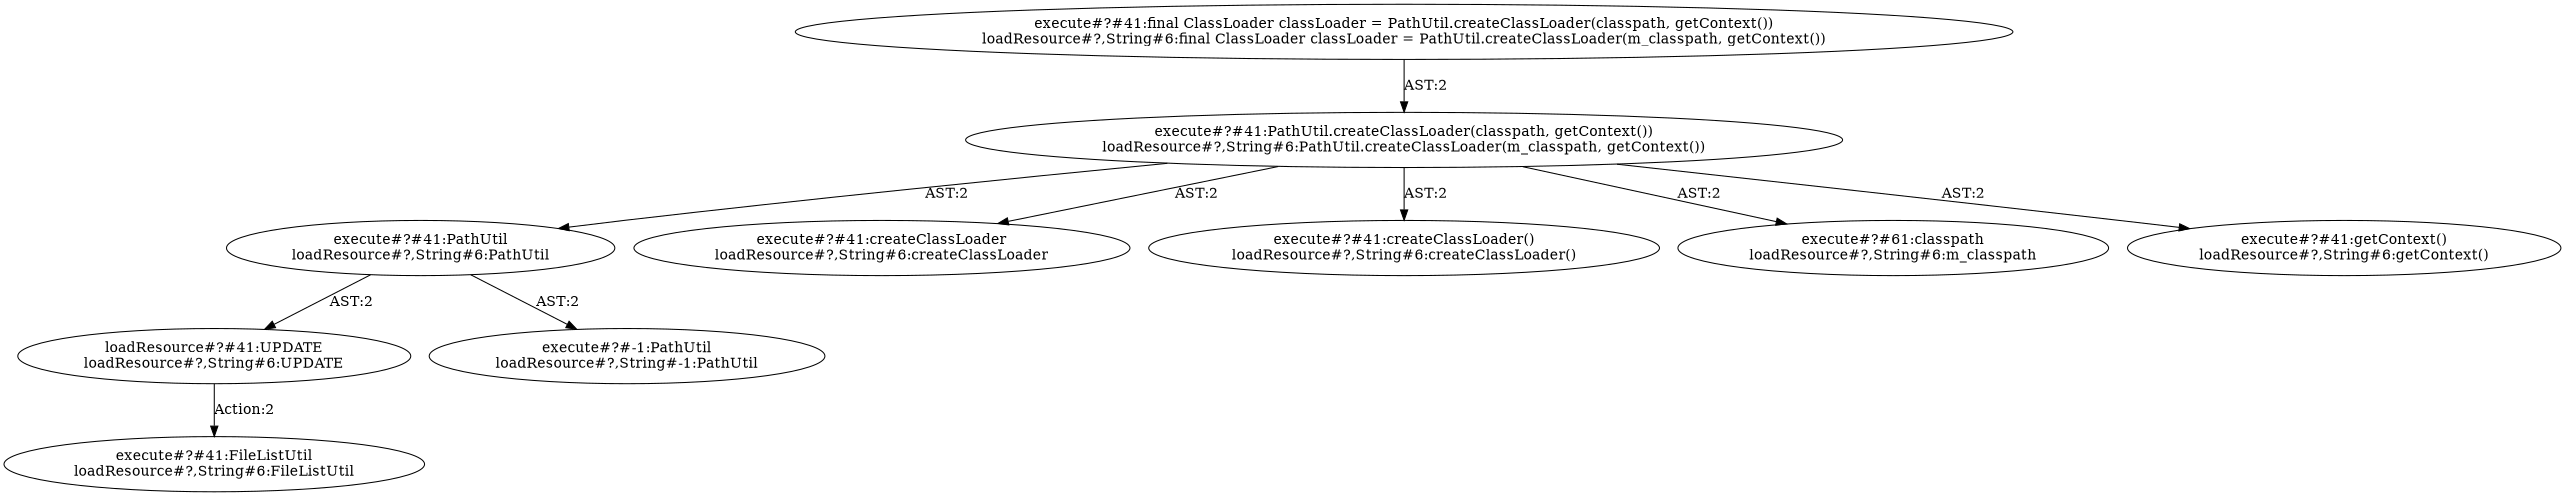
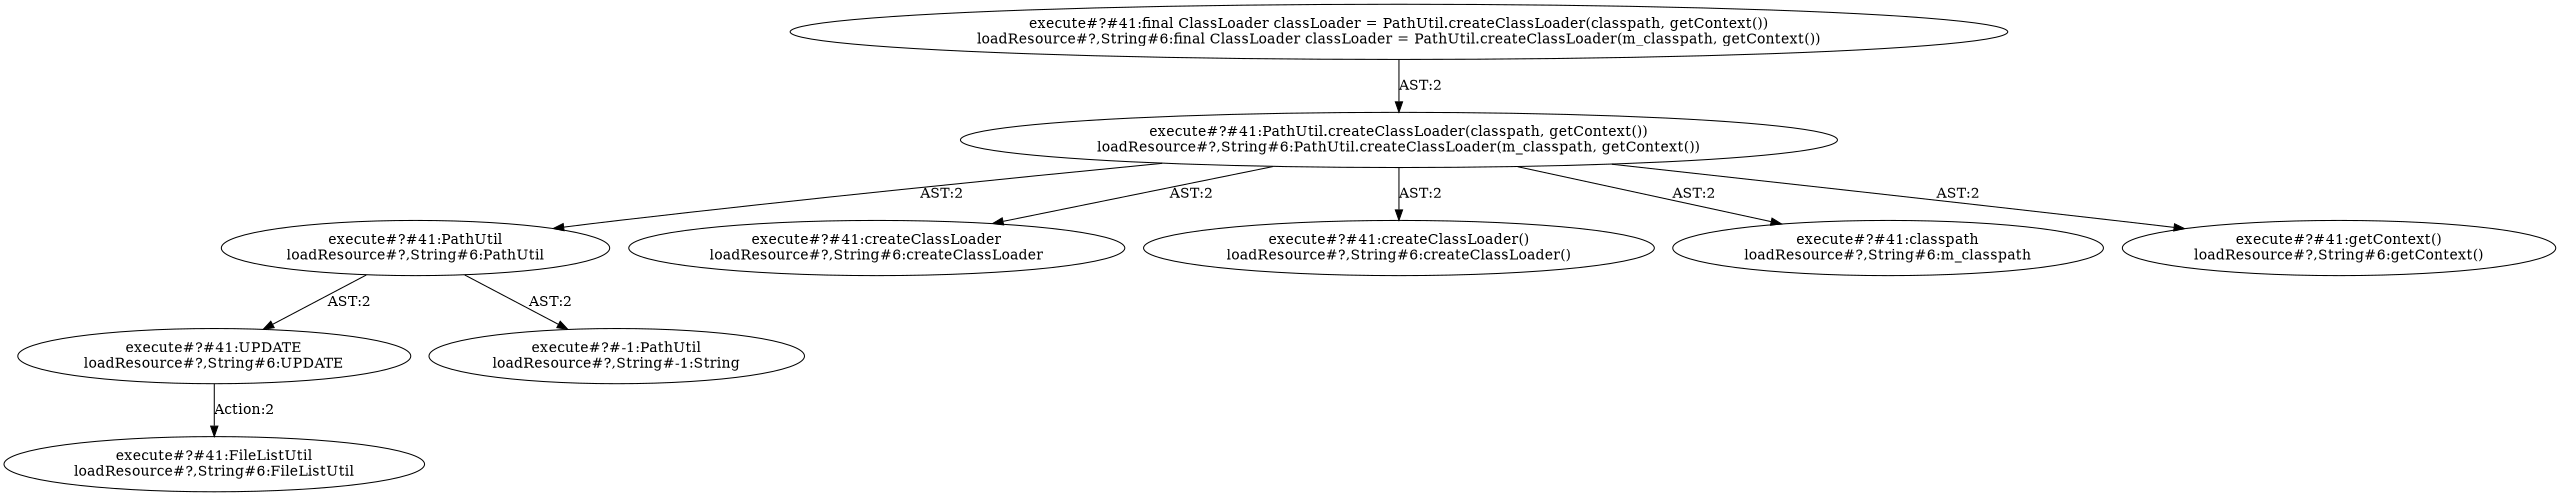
(1893, 248) -> (1888, 248)
(214, 356) -> (214, 356)
(627, 356) -> (617, 356)
